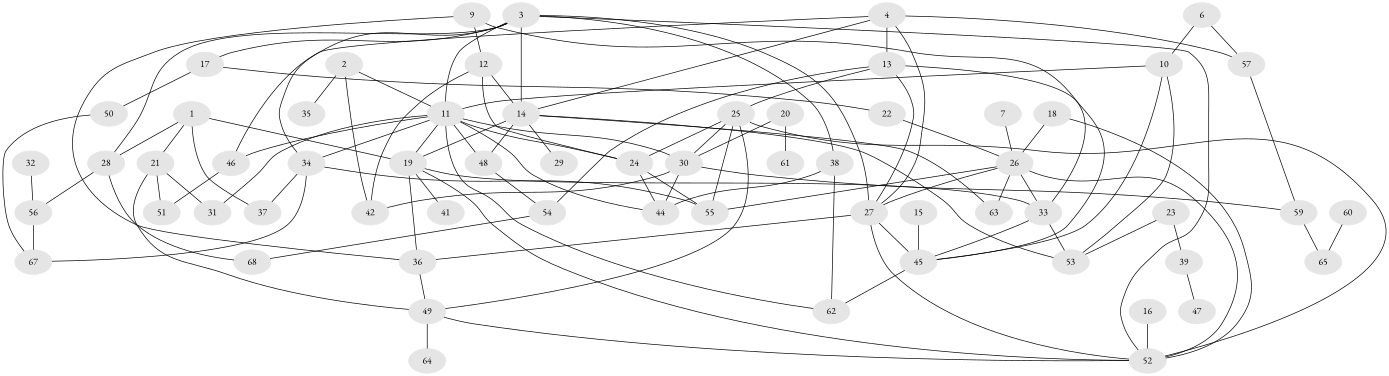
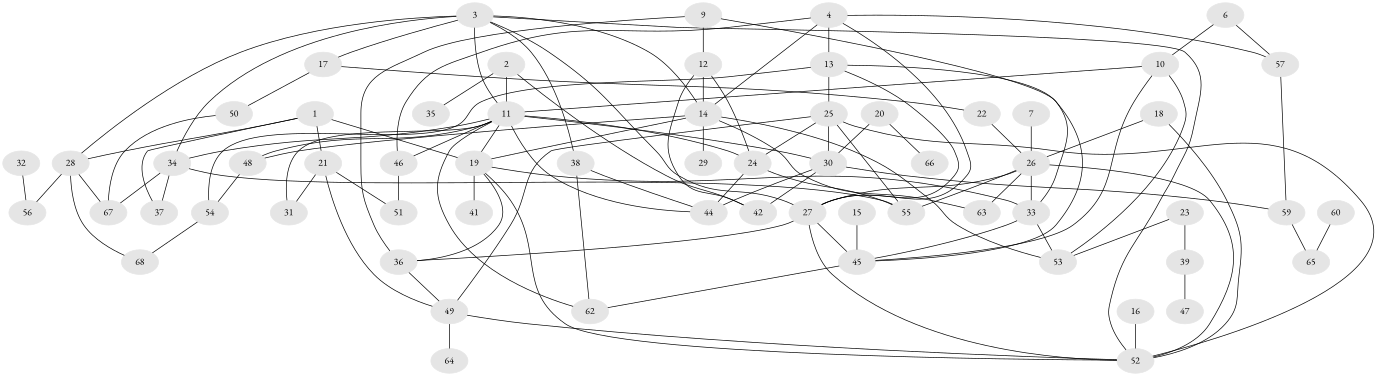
(785, 163) -> (930, 163)
(33, 237) -> (90, 188)
